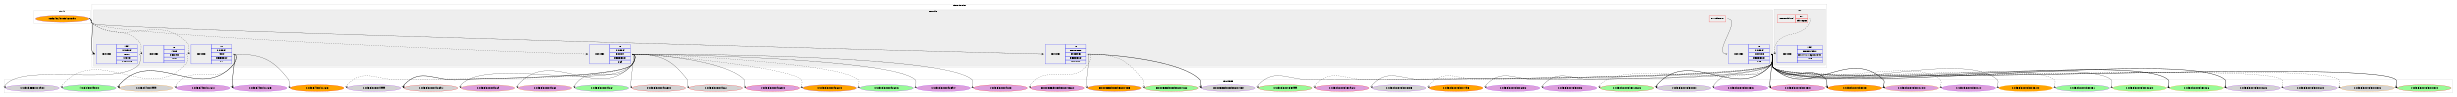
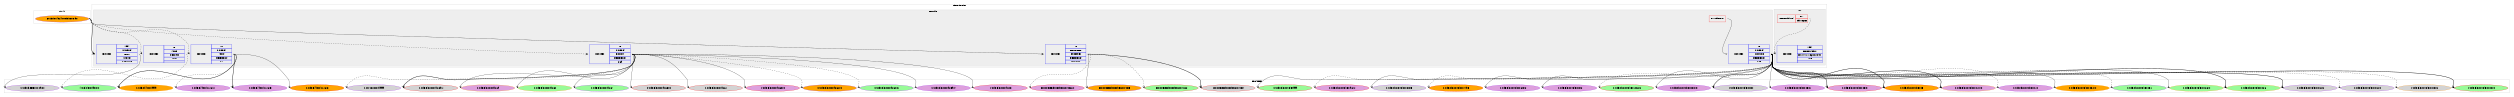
(62, 19) -> (62, 19)
(146, 88) -> (146, 88)
(374, 88) -> (374, 88)
(545, 88) -> (545, 88)
(1228, 88) -> (1228, 88)
none -> (1684, 88)
